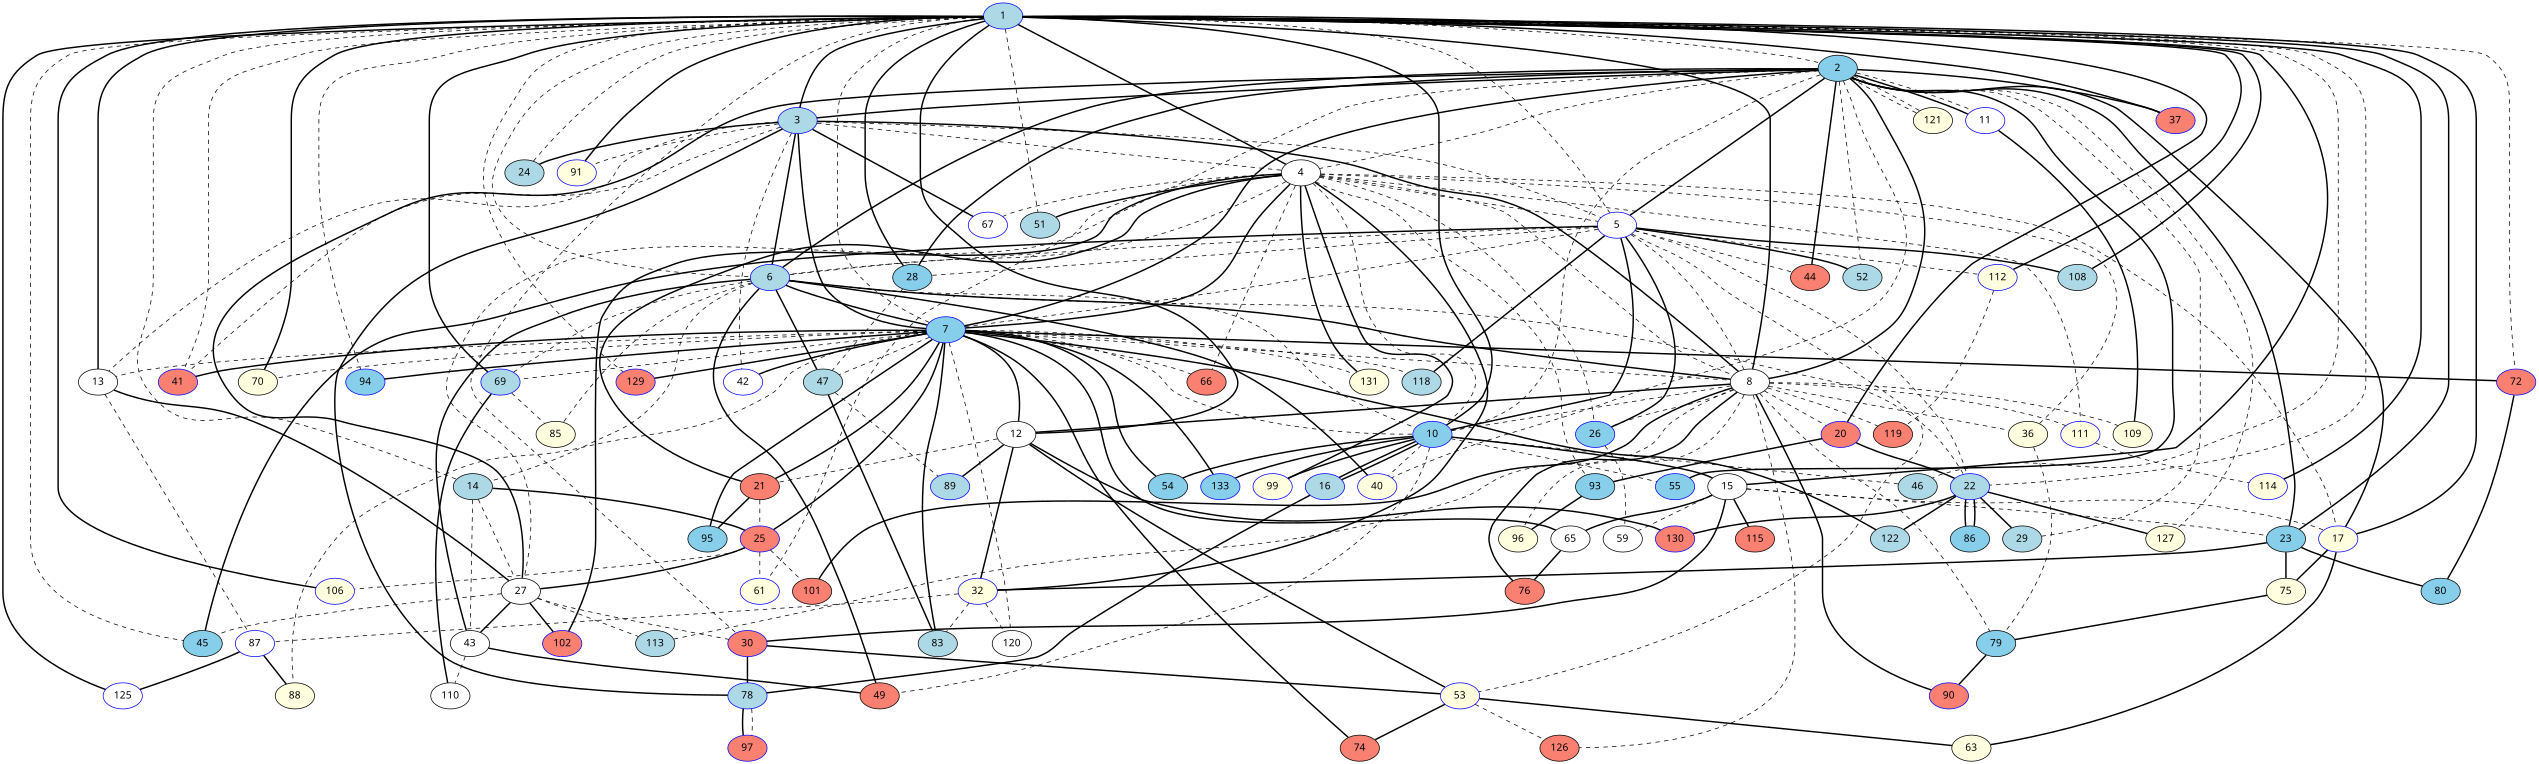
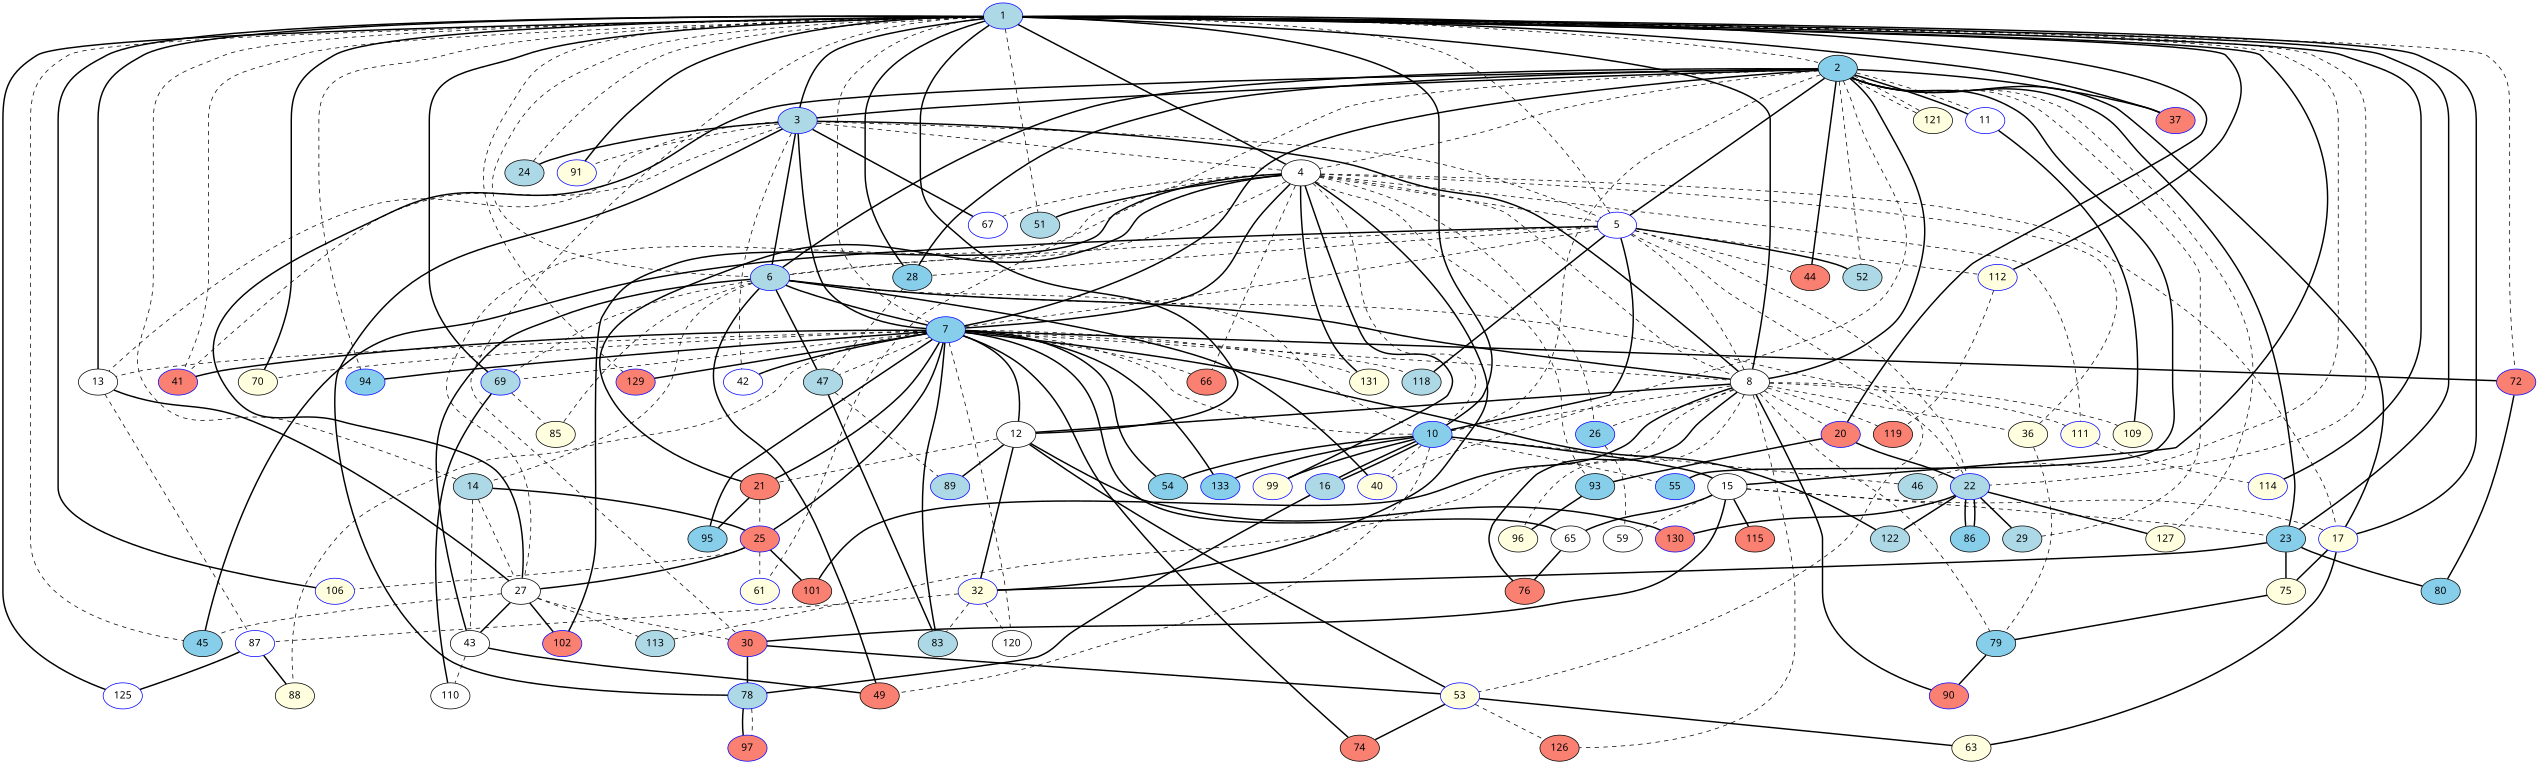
(2077, 277) -> none
(1673, 337) -> none
(786, 565) -> (786, 565)
